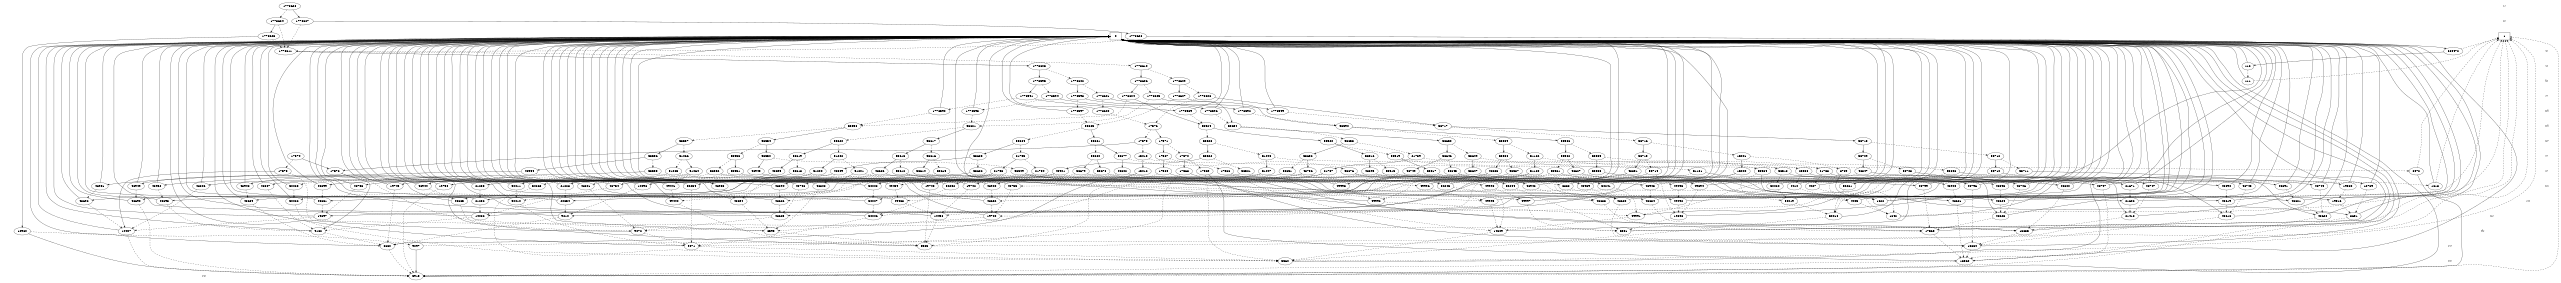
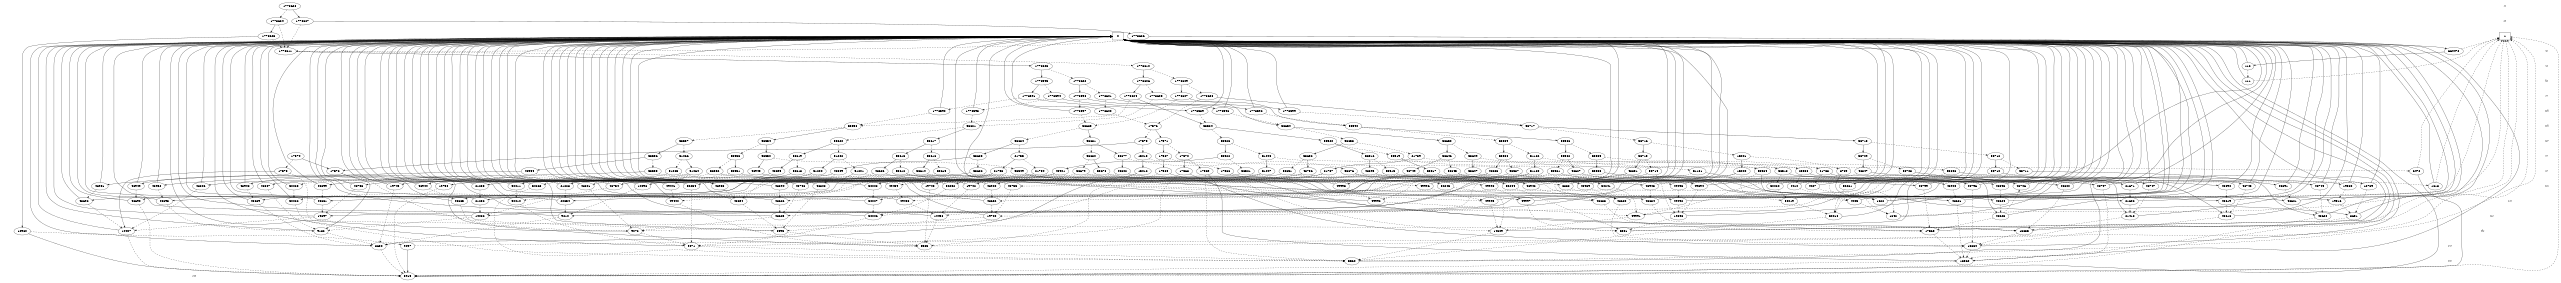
(2013, 202) -> (2012, 203)
